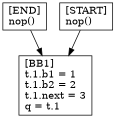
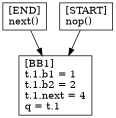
(25, 16) -> (25, 16)
(55, 85) -> (55, 85)
